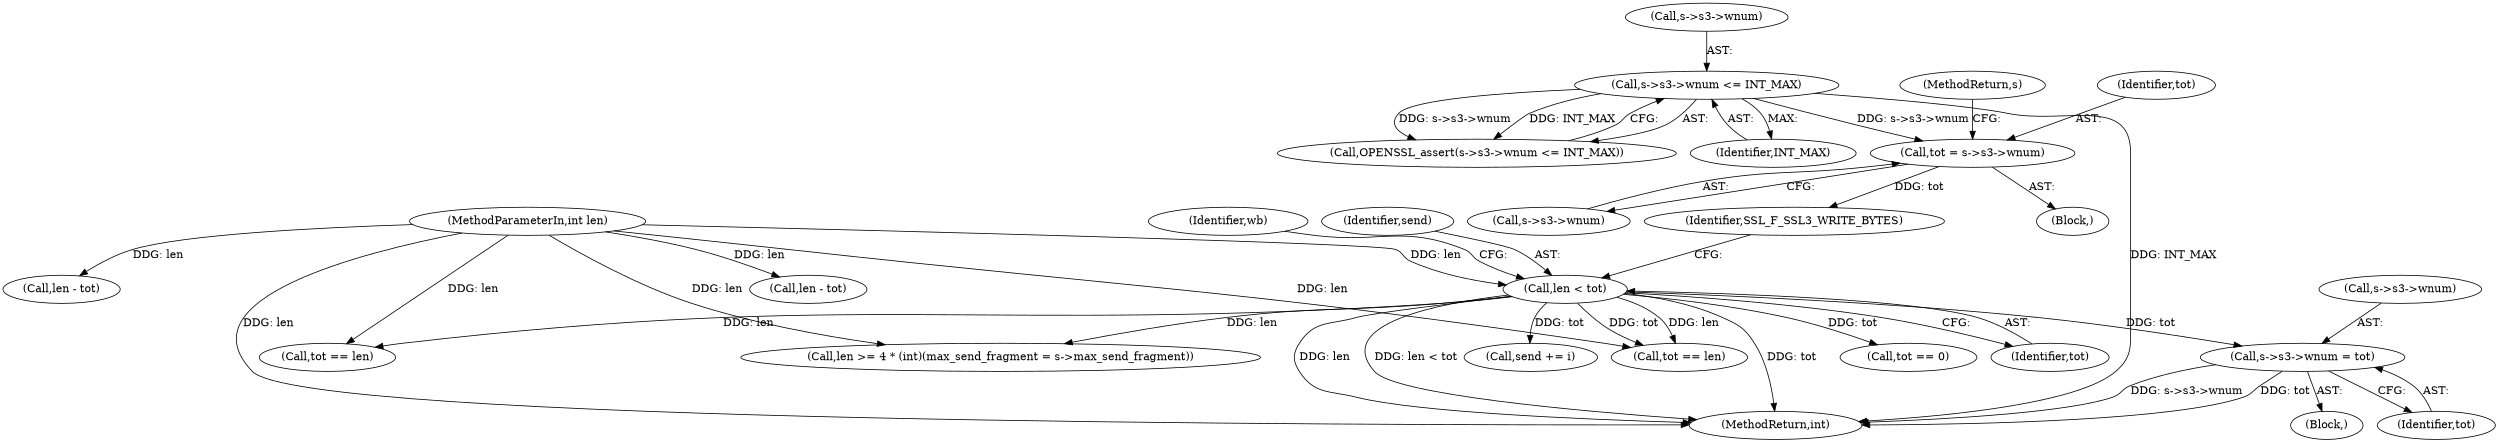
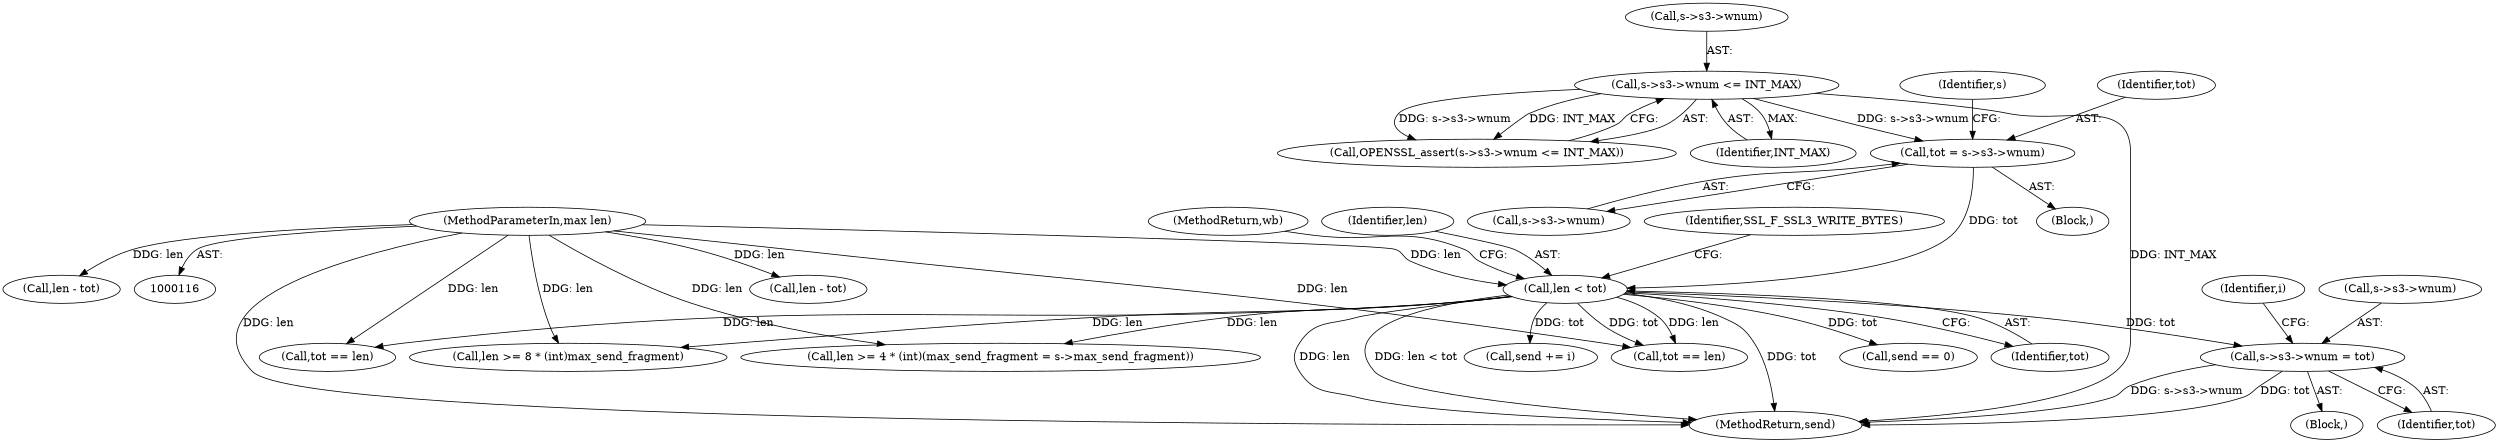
(1973, 85) -> (1973, 85)
(1888, 186) -> (1833, 273)
(528, 221) -> (528, 221)
(1228, 221) -> (1228, 221)
(1388, 221) -> (1388, 221)
none -> (175, 289)
none -> (2253, 289)
none -> (568, 357)
(1908, 357) -> (1908, 357)
(1776, 425) -> (1776, 425)
